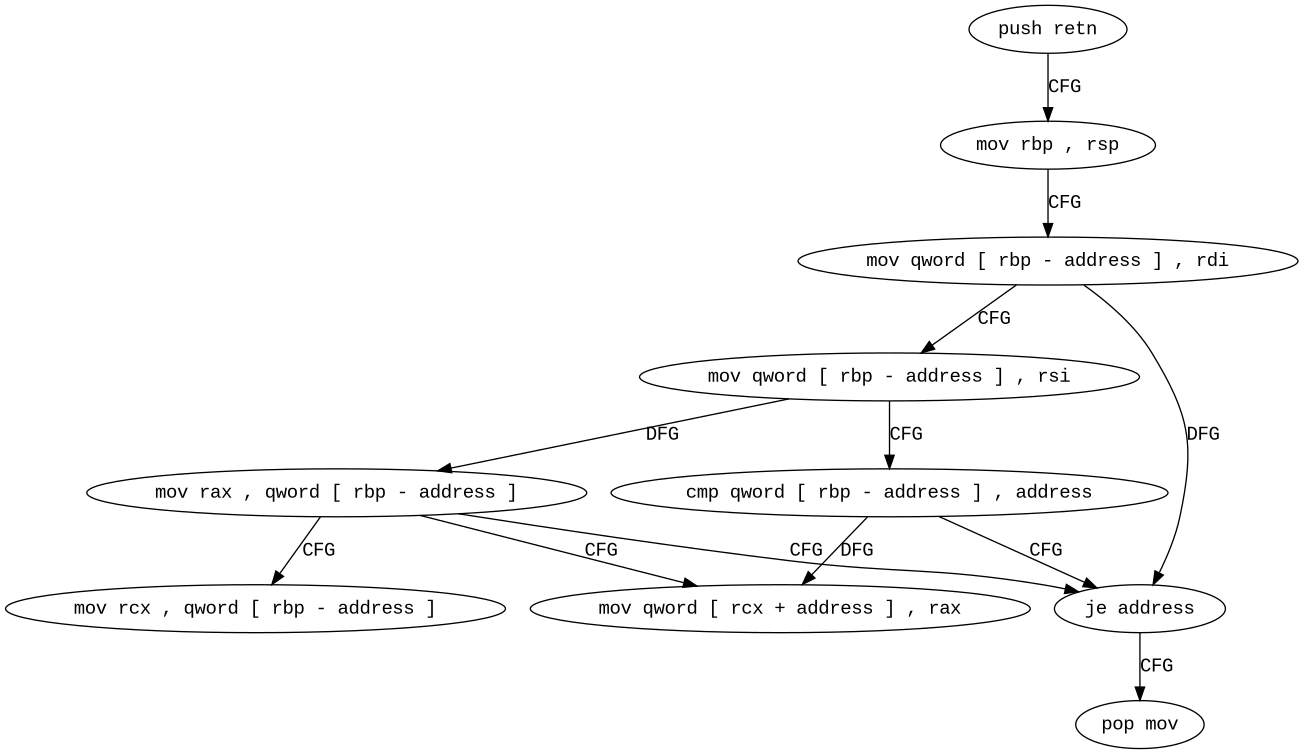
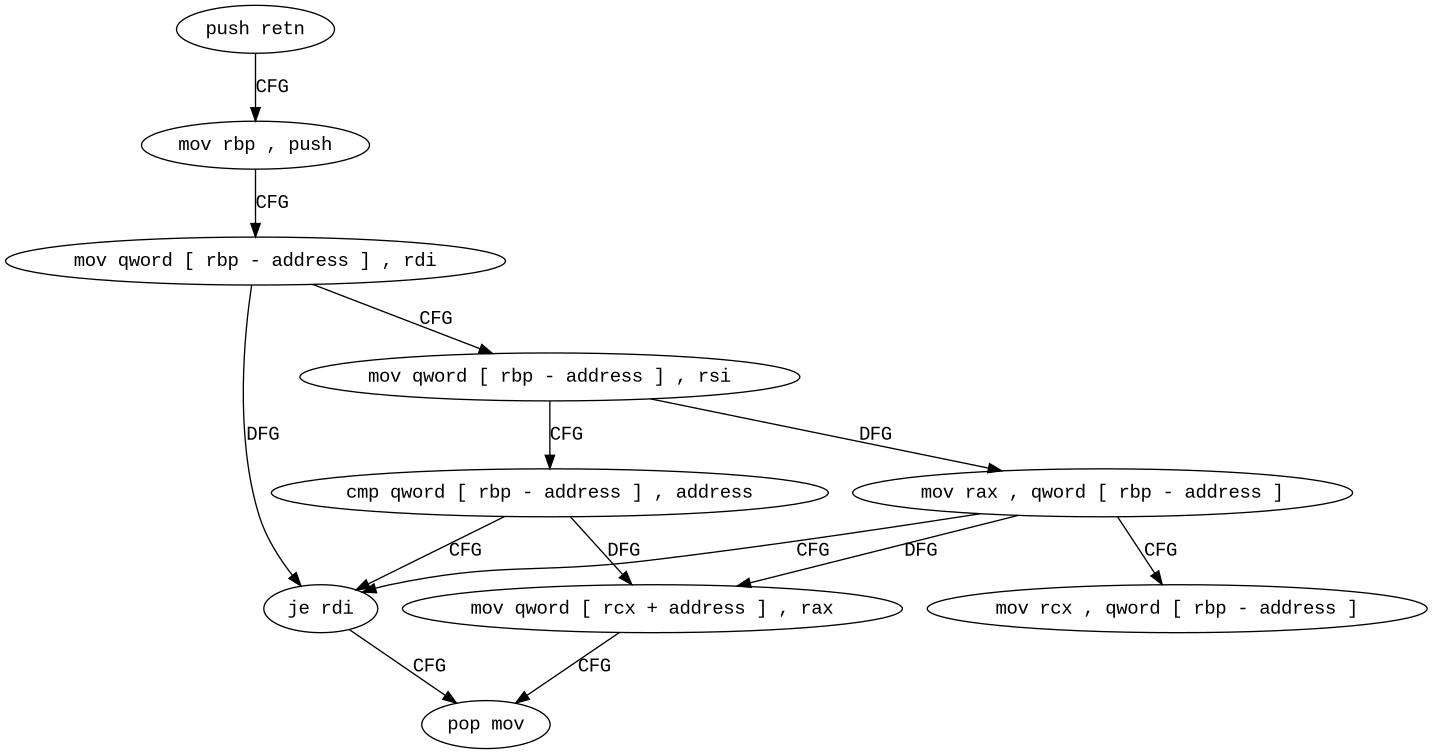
(1048, 145) -> (256, 145)
(601, 551) -> (921, 551)
(1140, 609) -> (321, 609)
none -> (573, 664)
